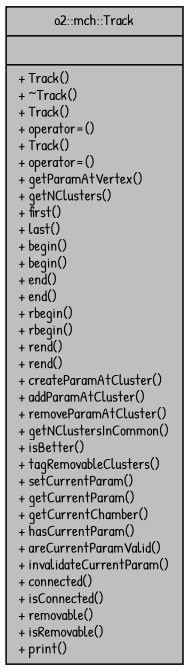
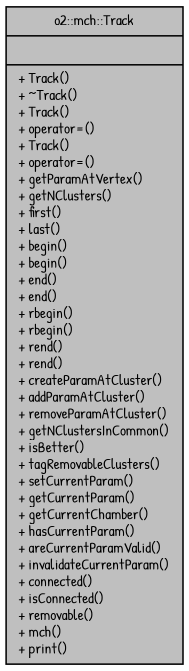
(62, 632) -> (40, 632)
